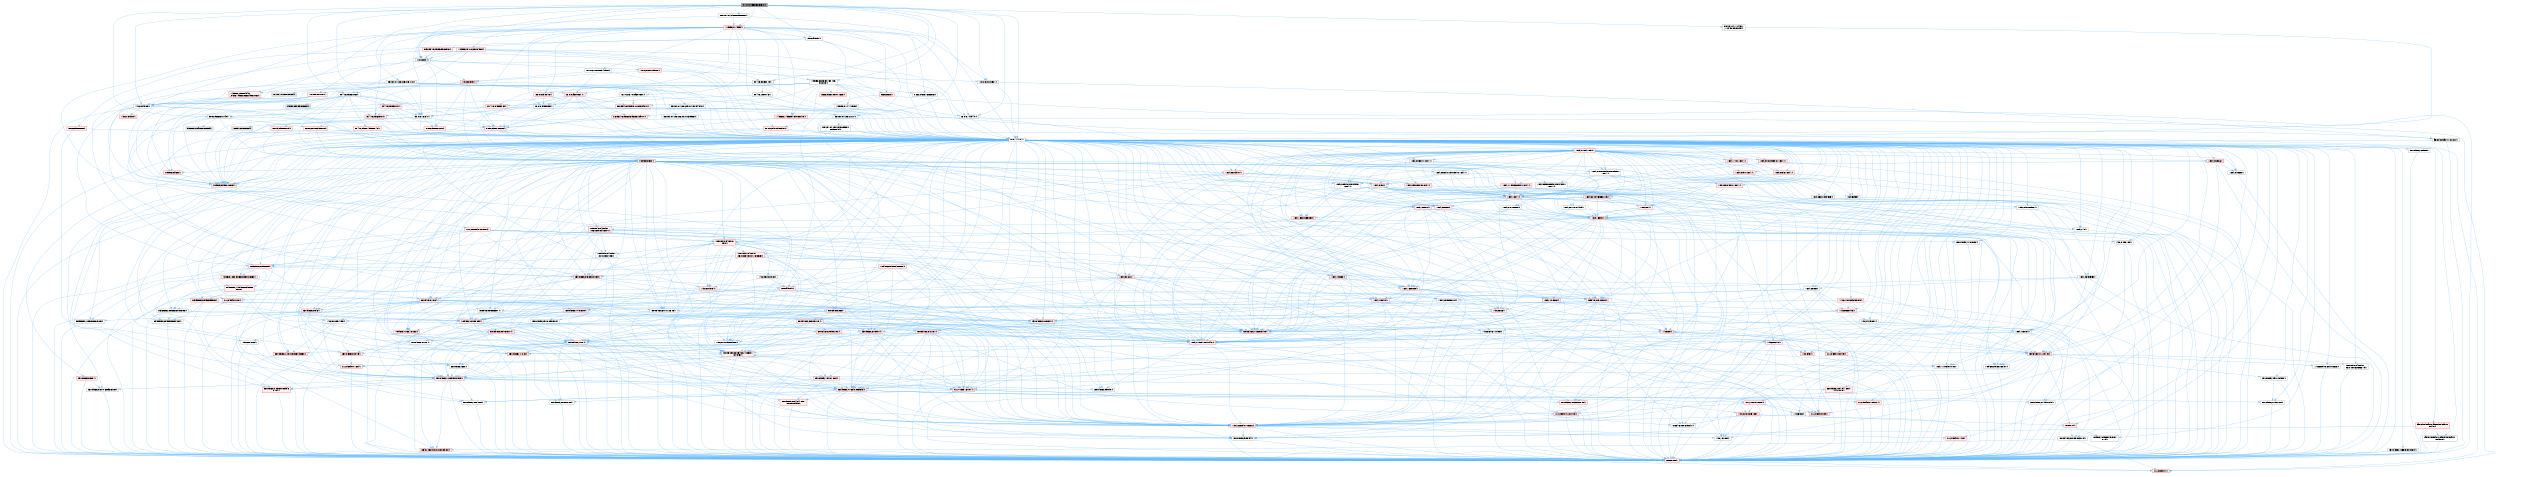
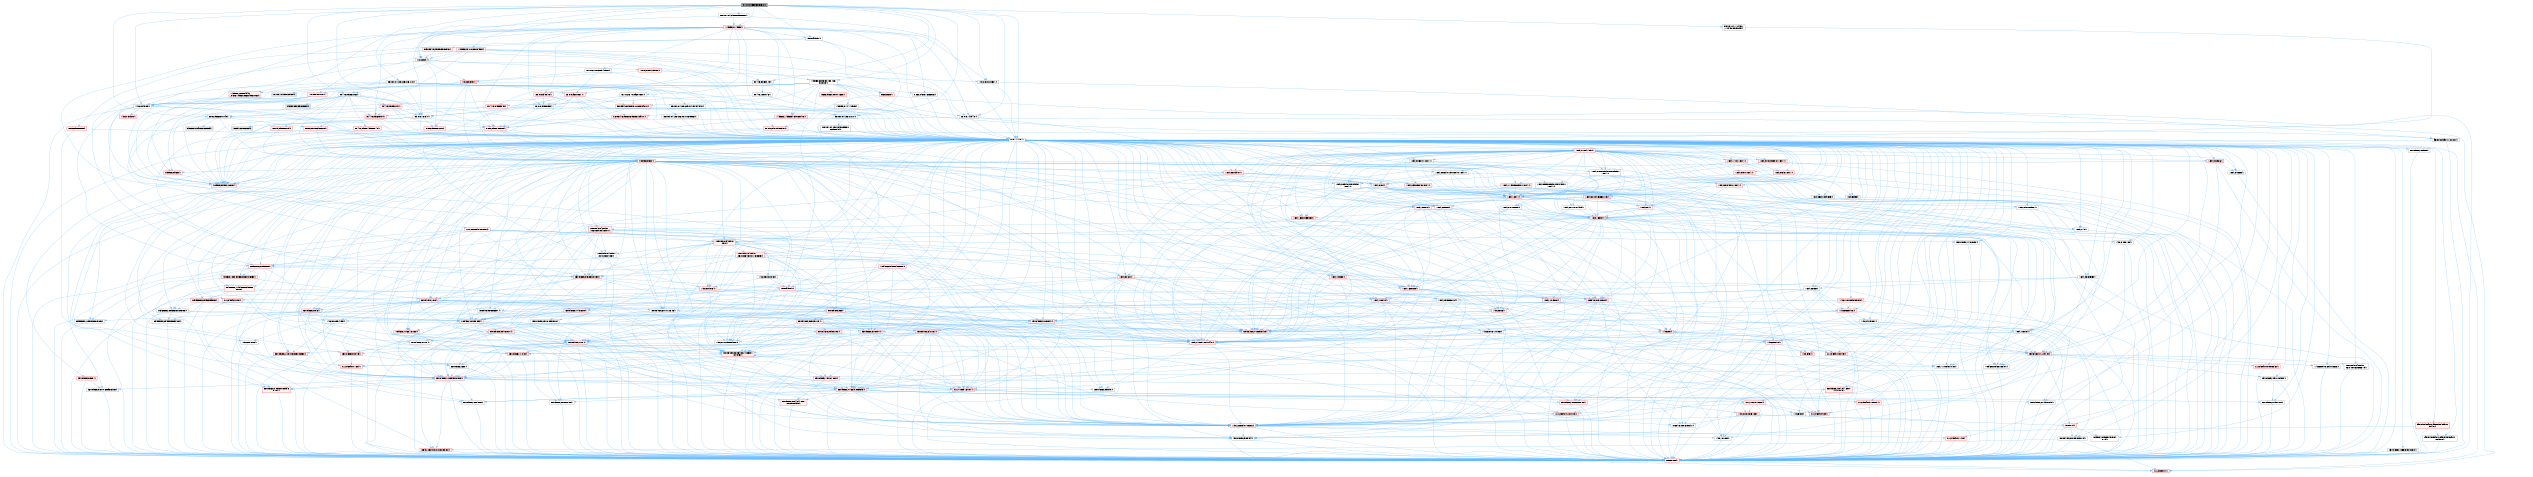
(837, 35) -> (868, 90)
none -> (2267, 367)
